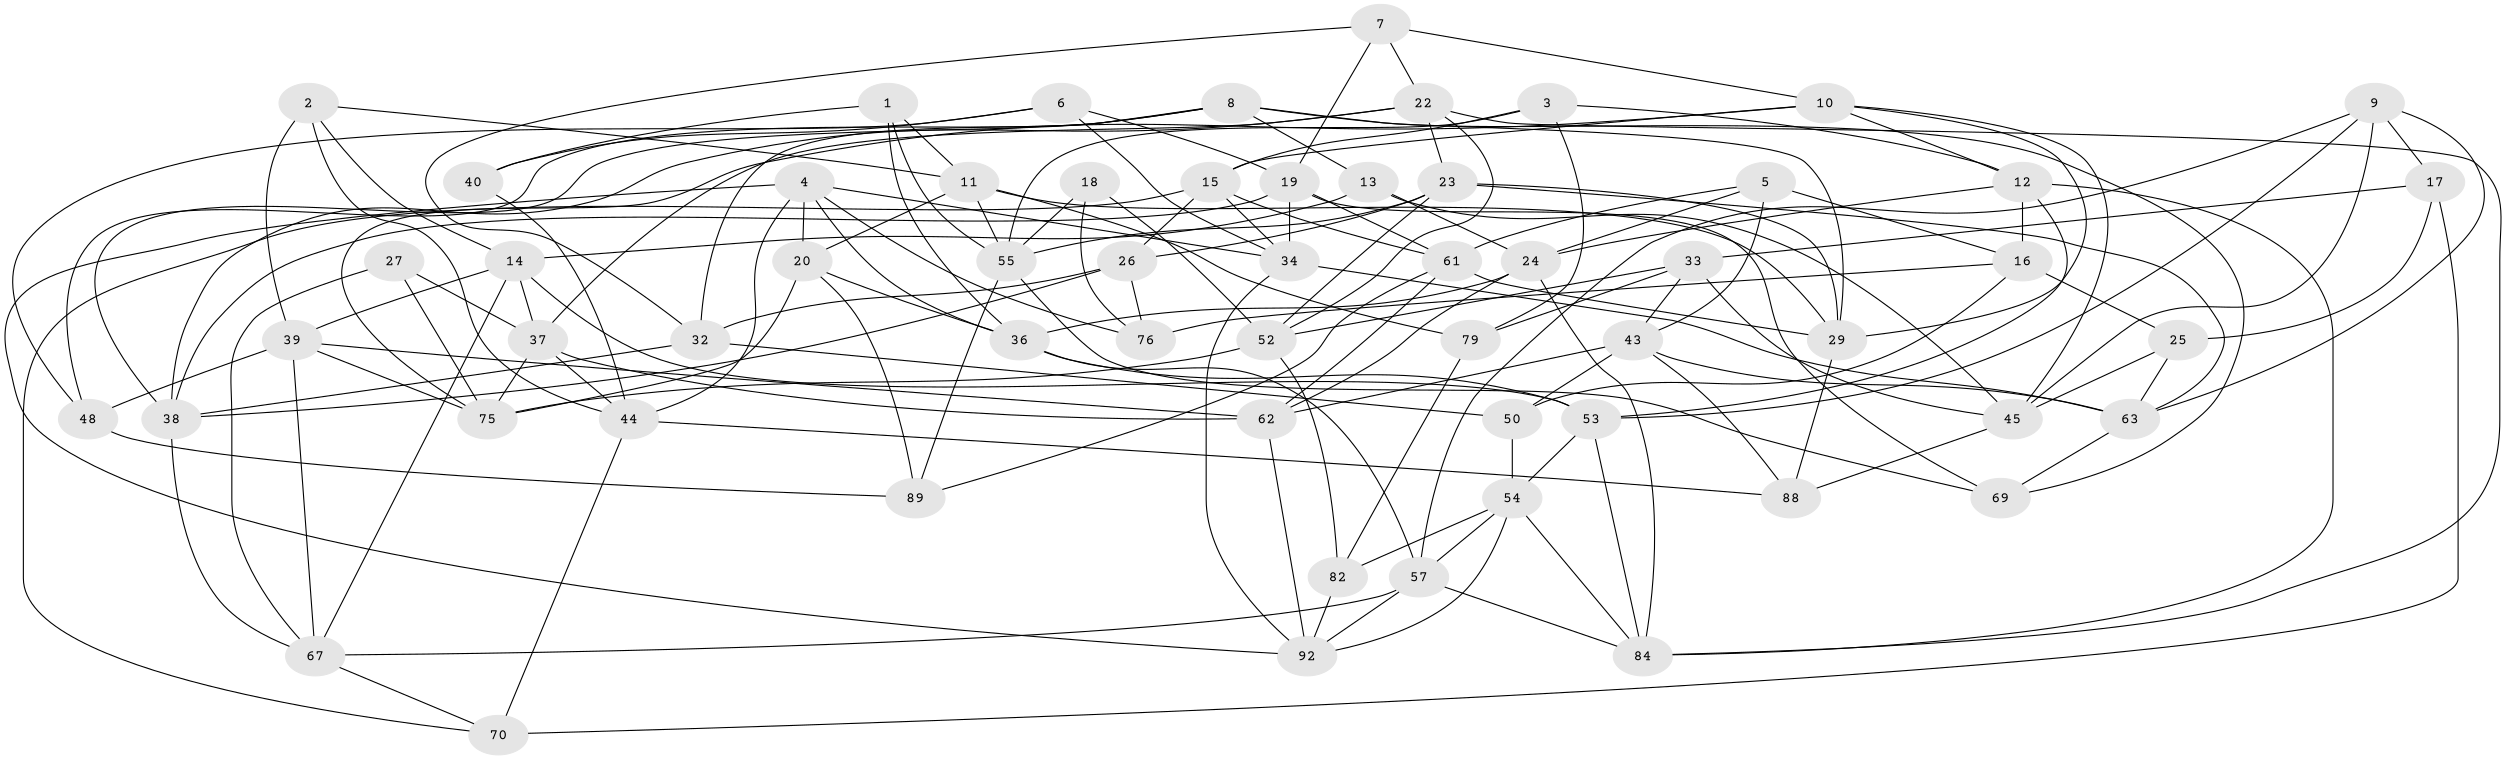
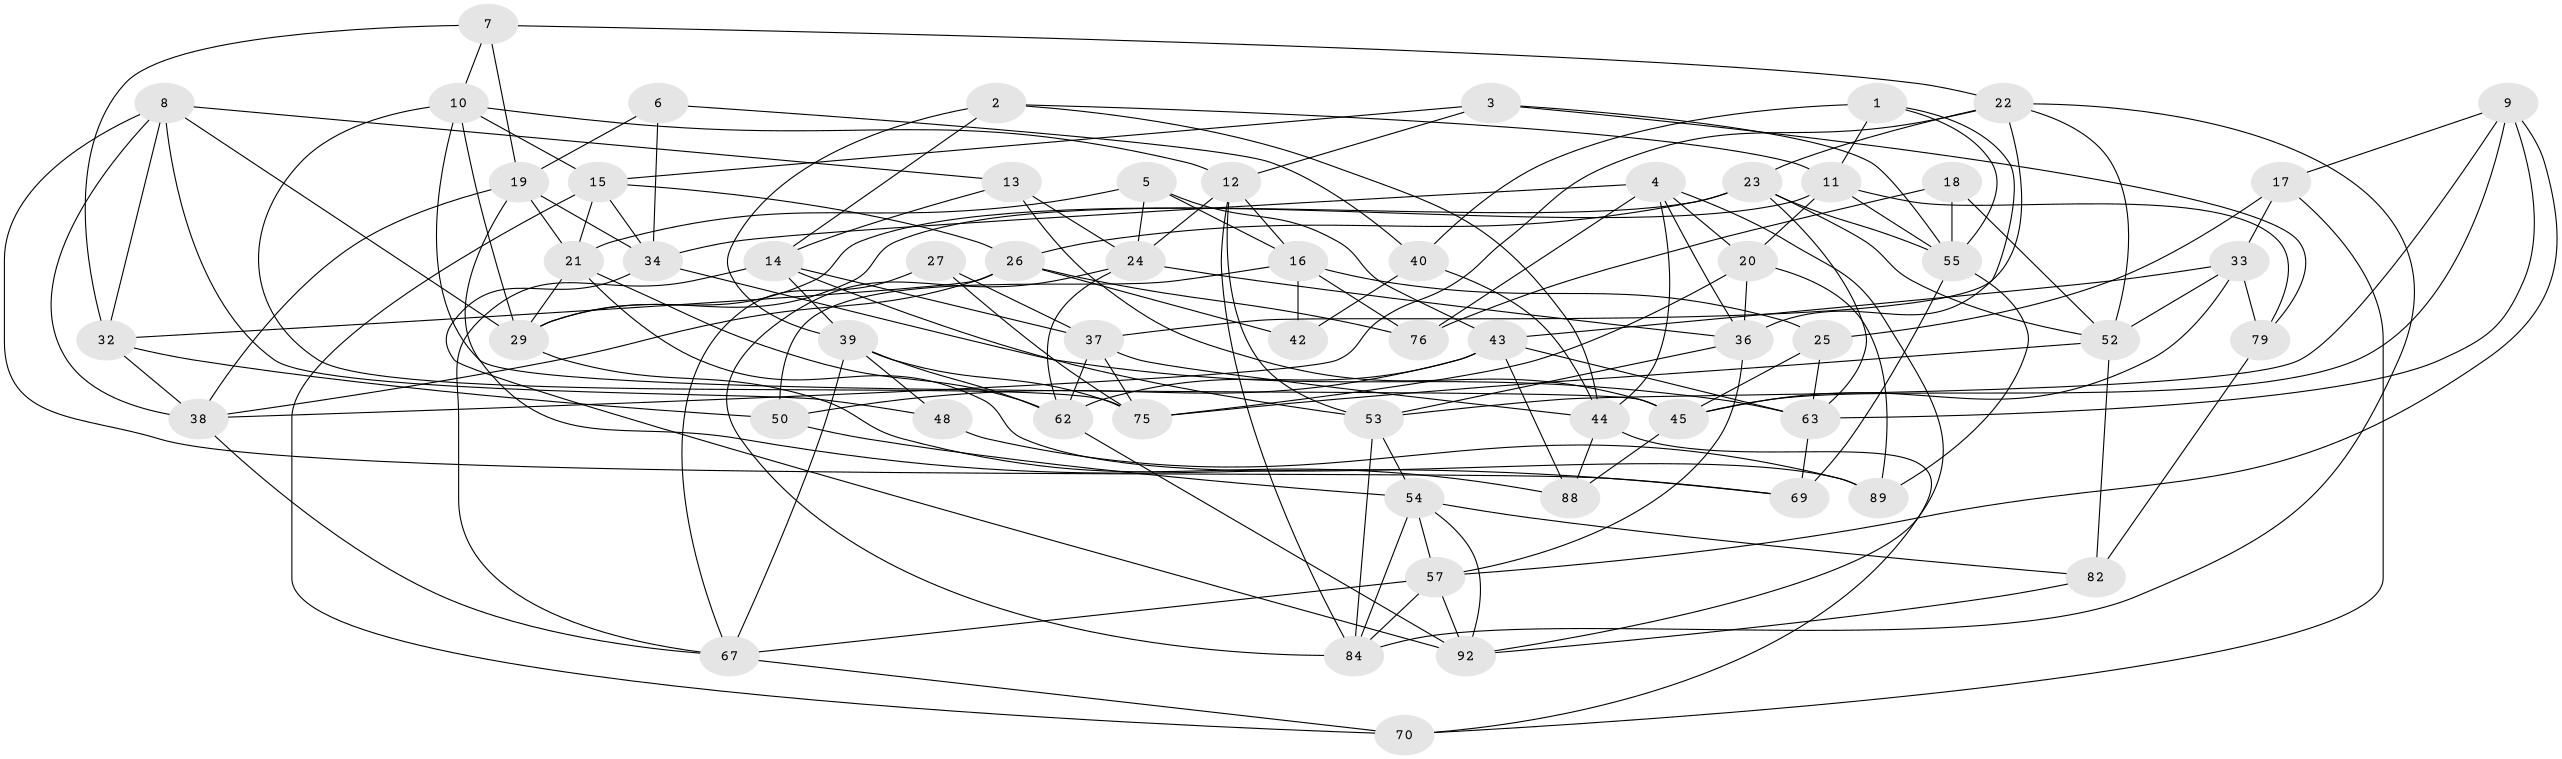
(429, 133) -> none
(1452, 261) -> (574, 261)
none -> (1298, 340)
